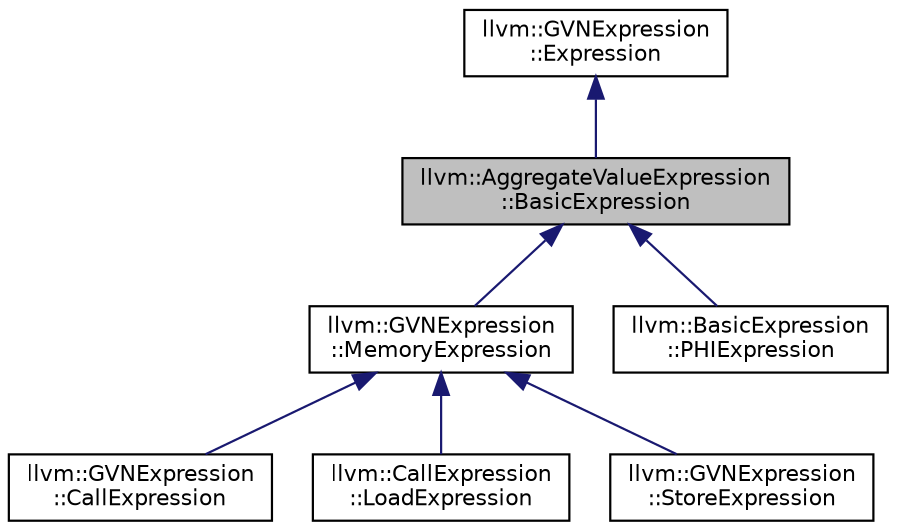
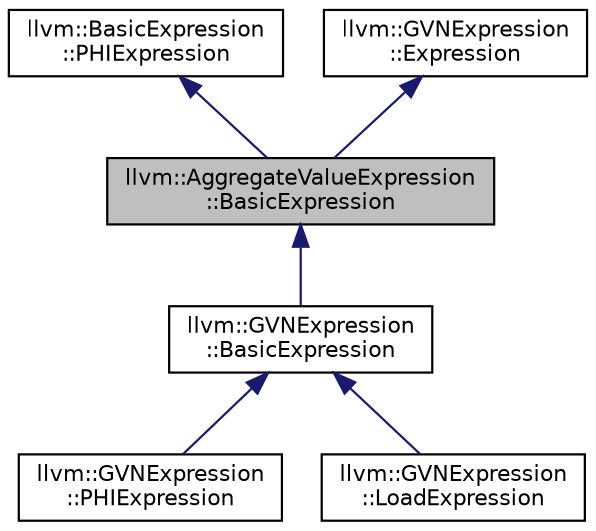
(682, 273) -> (232, 125)
(441, 339) -> (301, 339)
(140, 488) -> (150, 488)
(441, 488) -> (453, 488)
(742, 488) -> none
